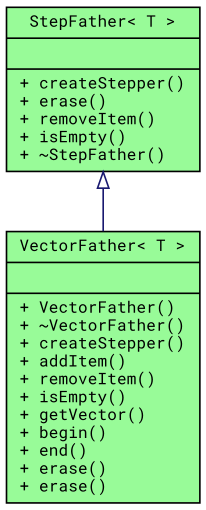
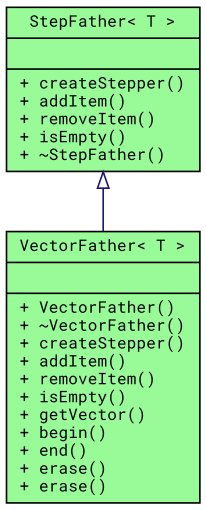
(64, 102) -> (74, 102)
